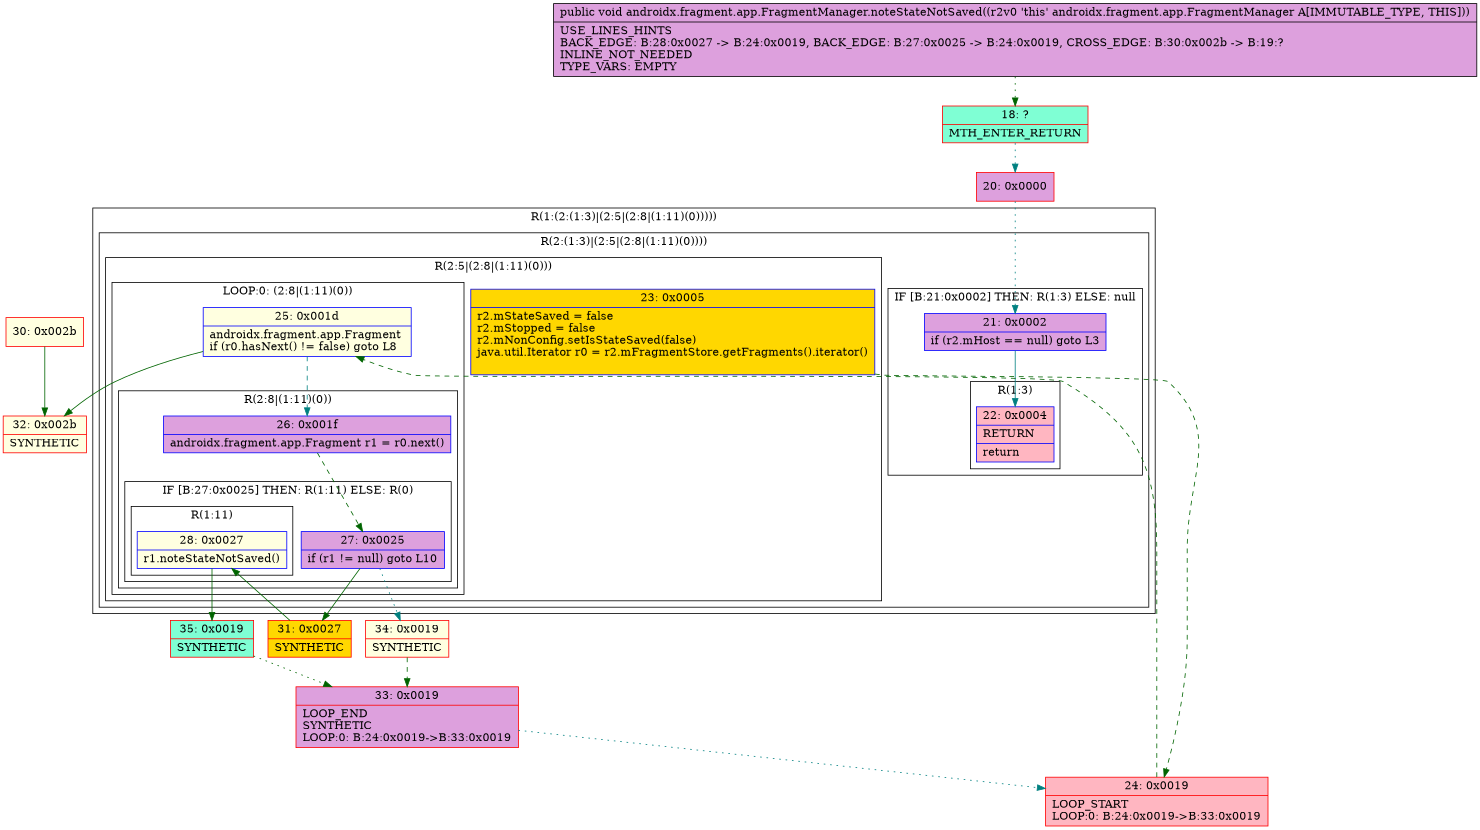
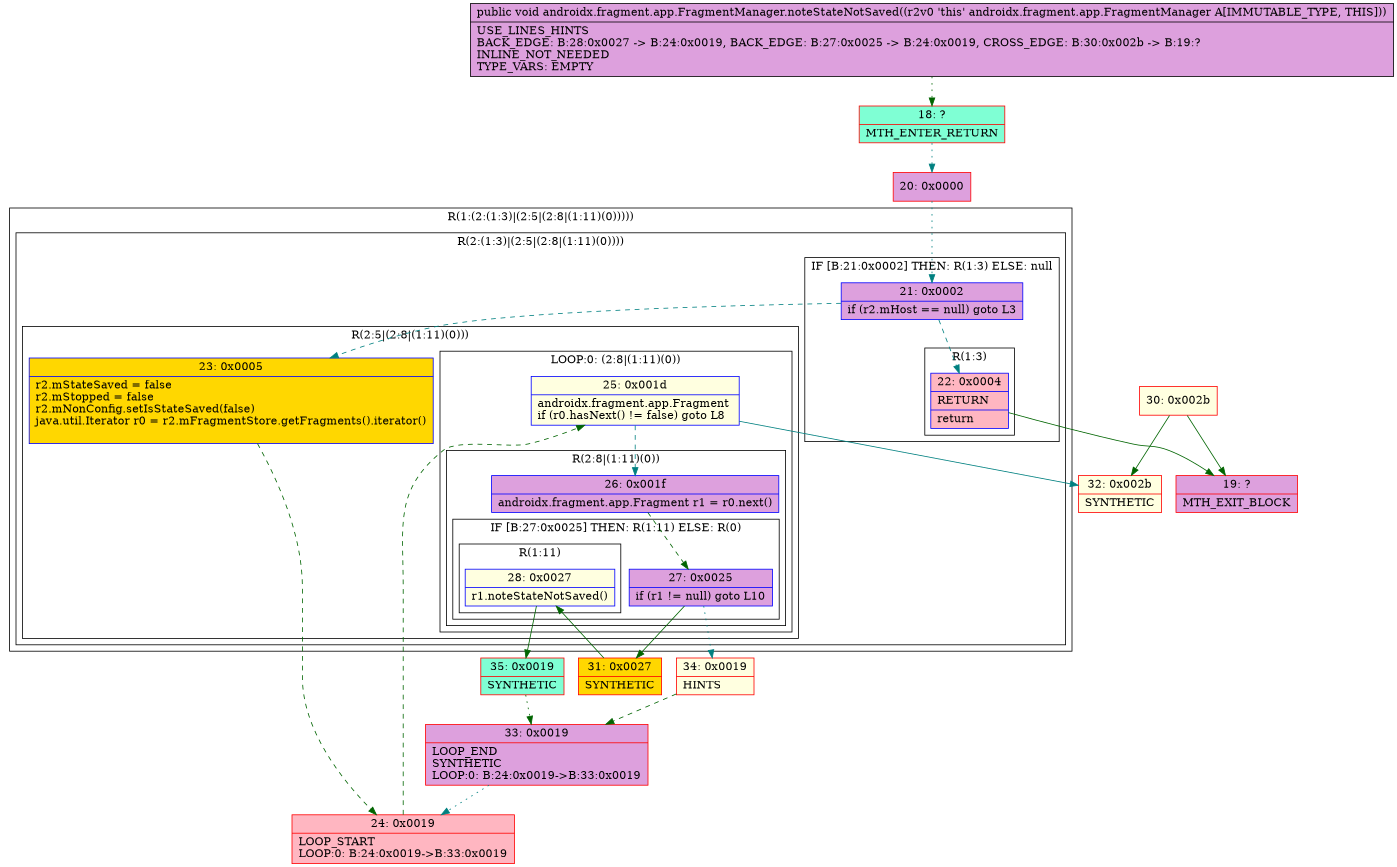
none -> (587, 312)
(1015, 371) -> (948, 343)
(133, 374) -> (905, 453)
none -> (1237, 494)
(407, 648) -> (702, 685)
